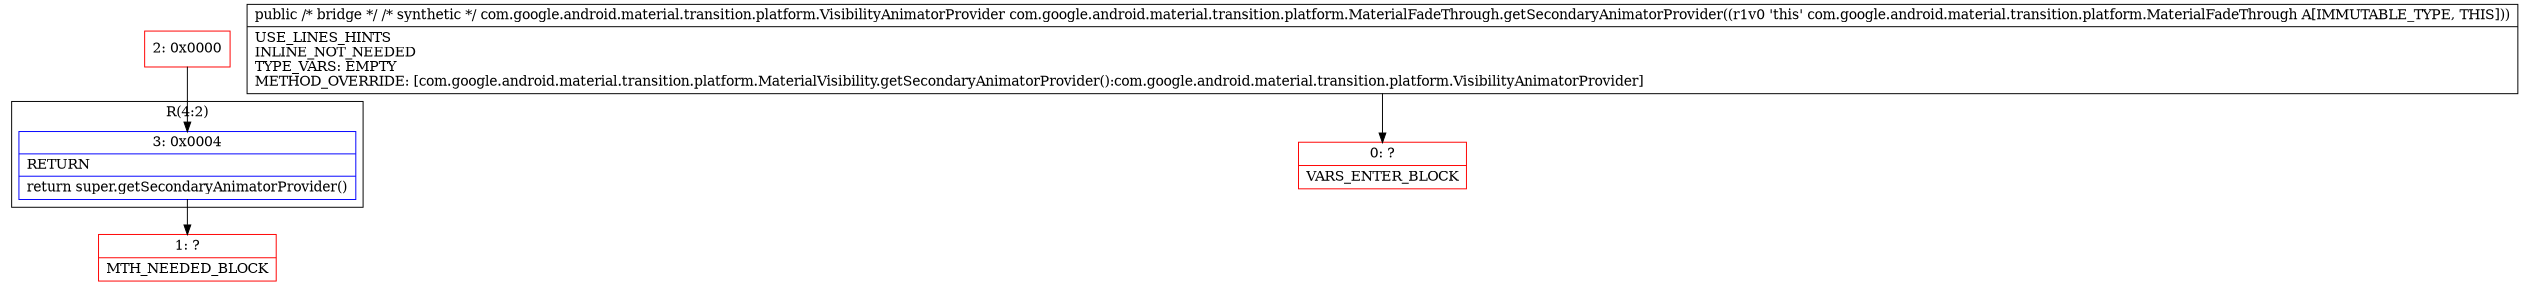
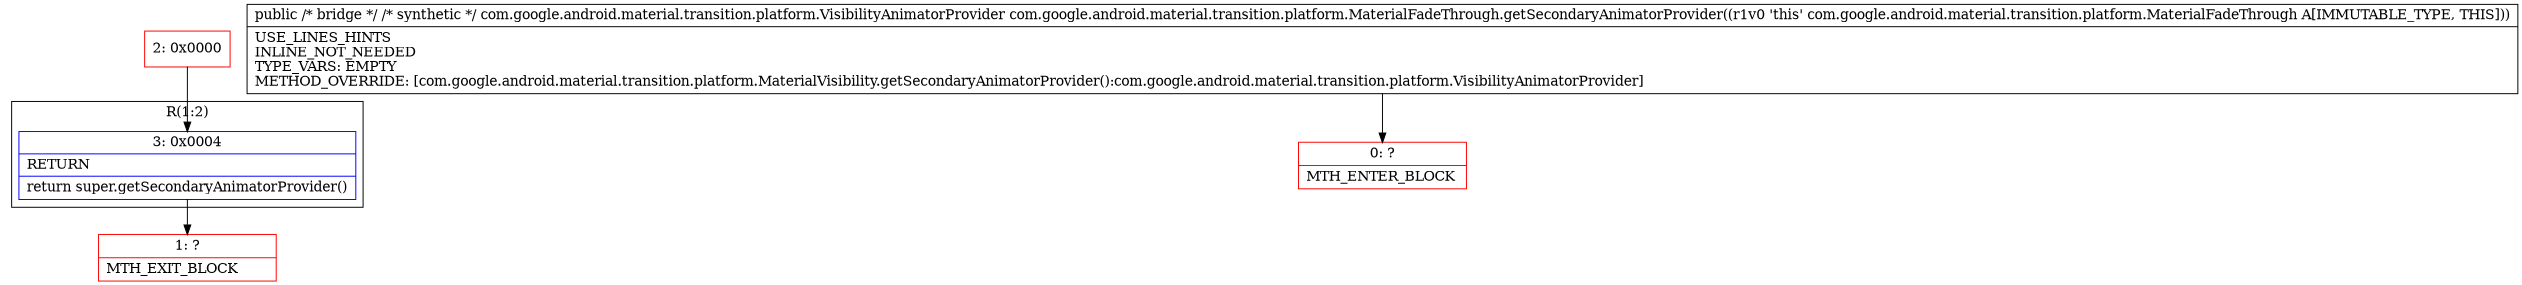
(187, 113) -> (187, 113)
(1382, 177) -> (1381, 177)
(187, 269) -> (172, 269)
